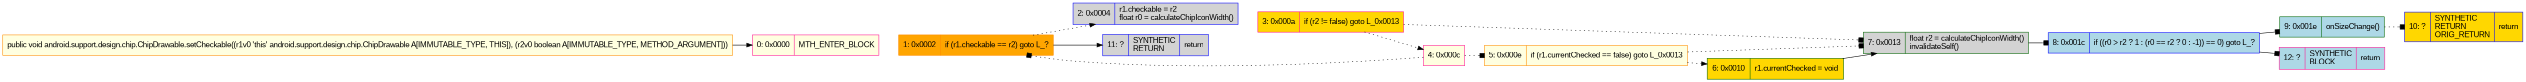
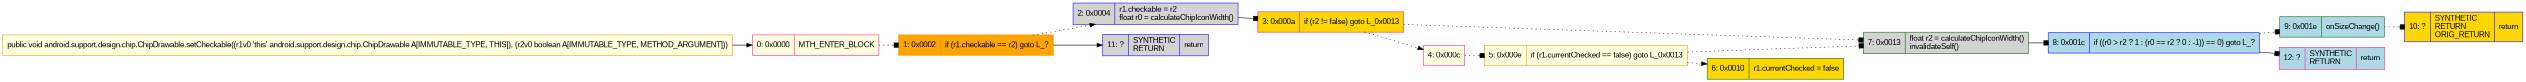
none -> (1245, 18)
(2267, 33) -> (2267, 33)
(1857, 56) -> none
(2322, 62) -> (2325, 62)
(1228, 66) -> (886, 45)
(1796, 68) -> (1796, 68)
